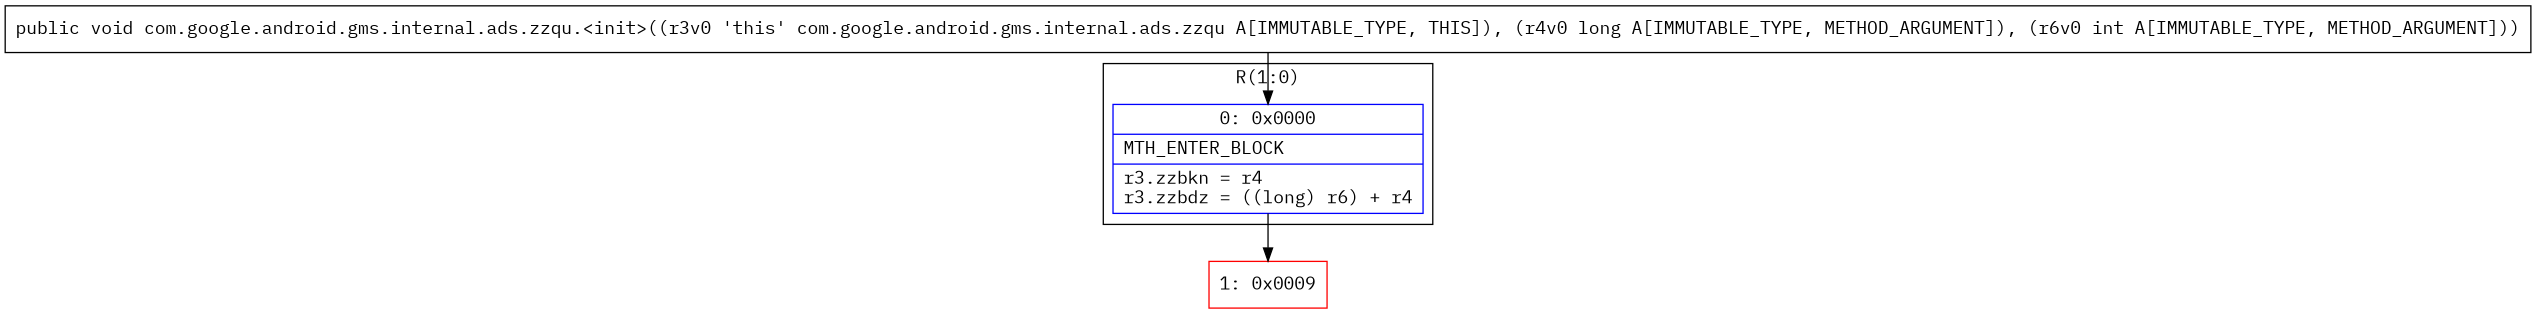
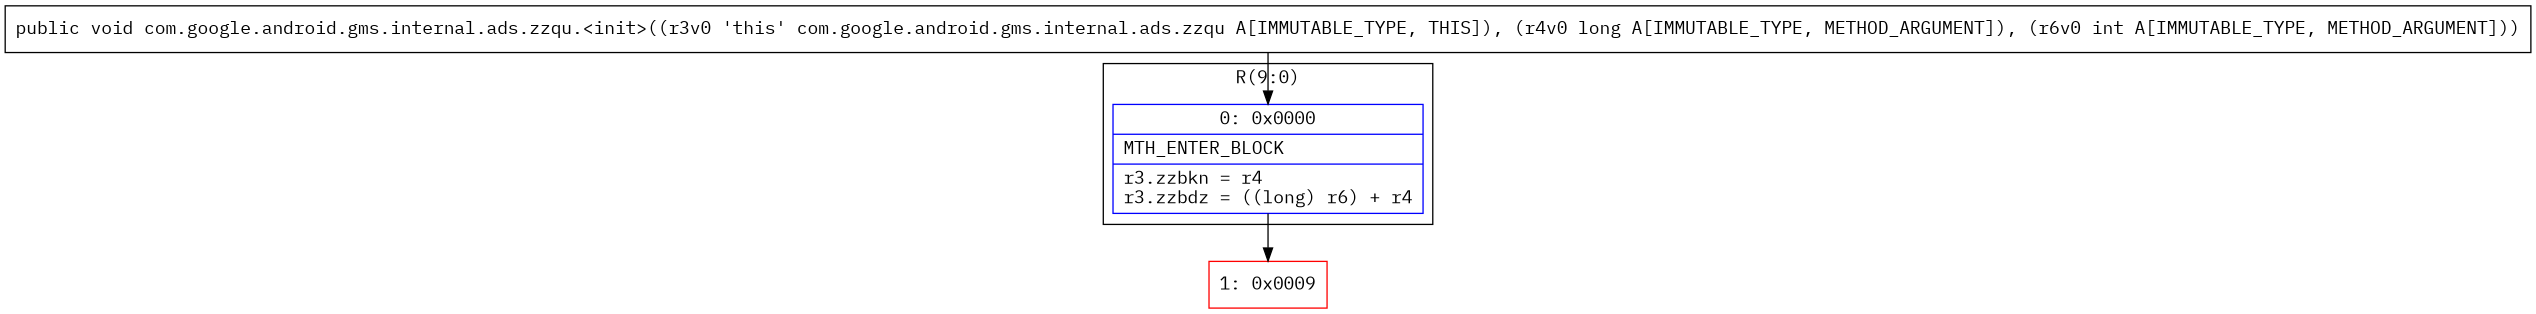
(1268, 78) -> (1268, 78)
